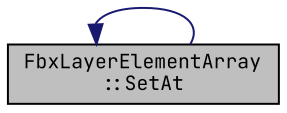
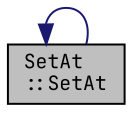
(143, 74) -> (66, 74)
